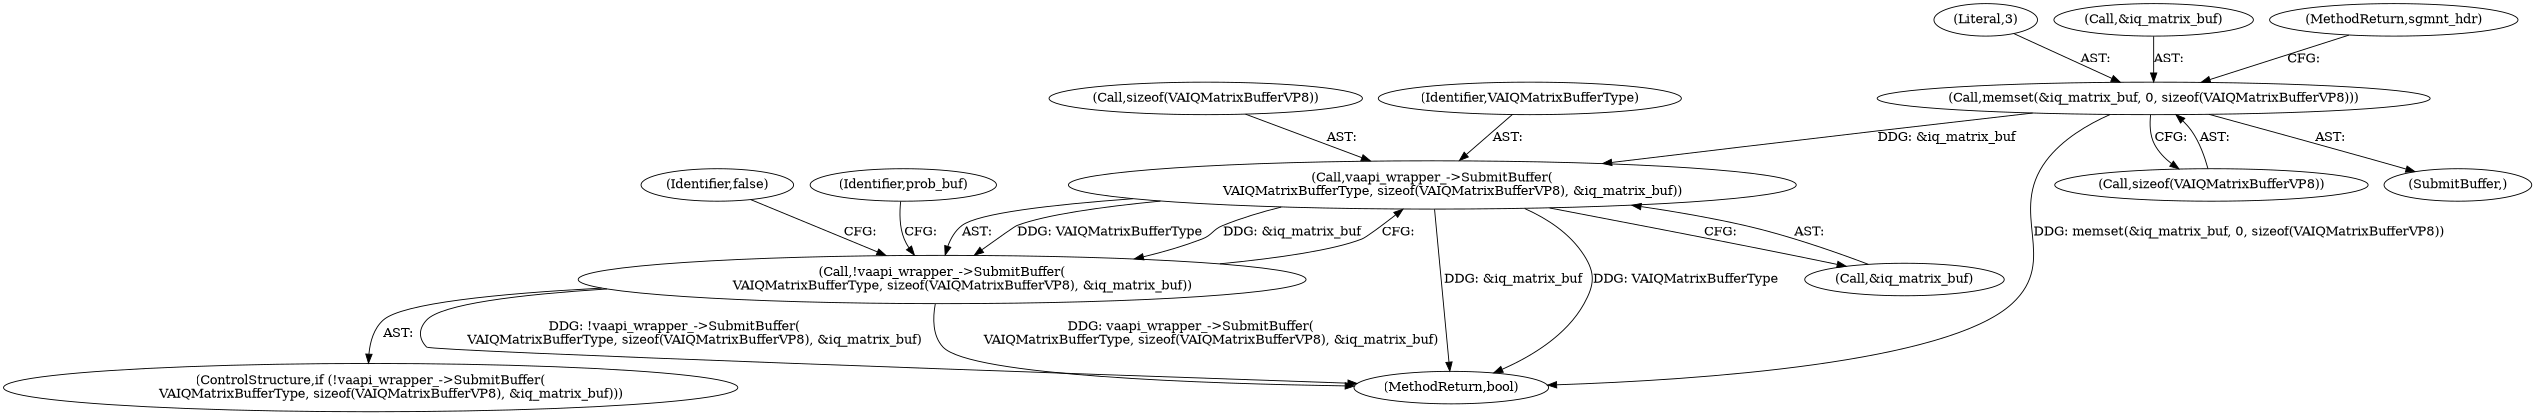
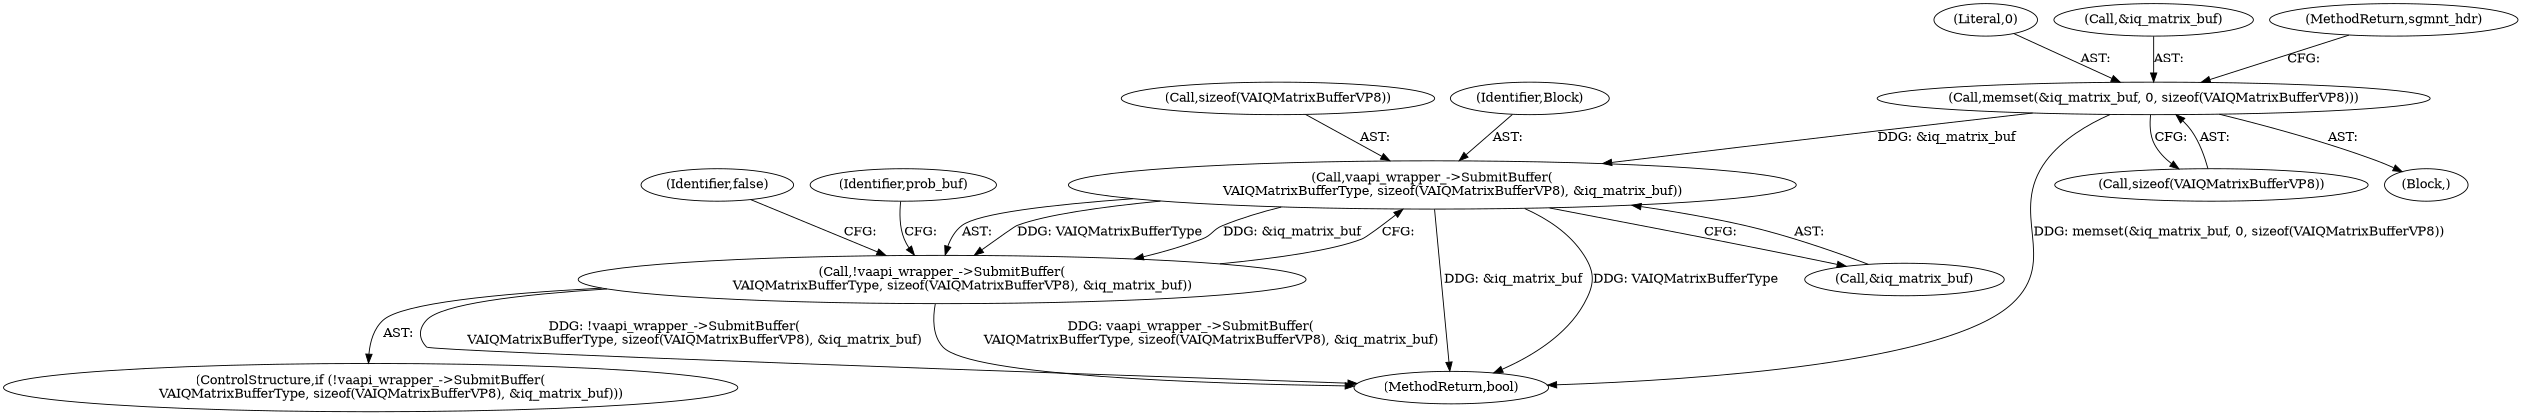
(1986, 20) -> (1986, 20)
(1530, 98) -> (1530, 98)
(2458, 185) -> (2426, 185)
